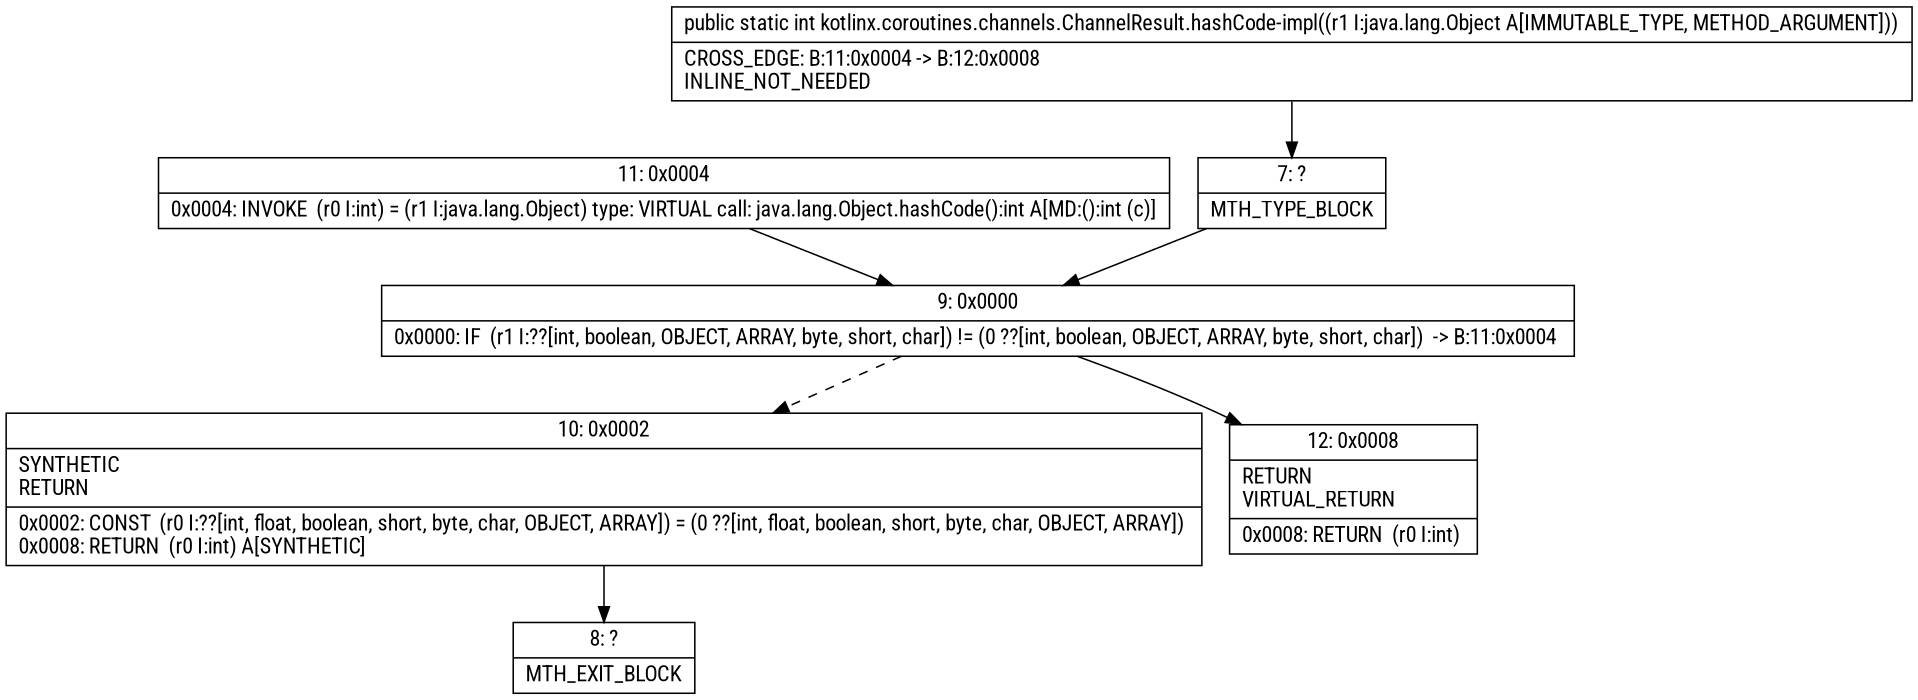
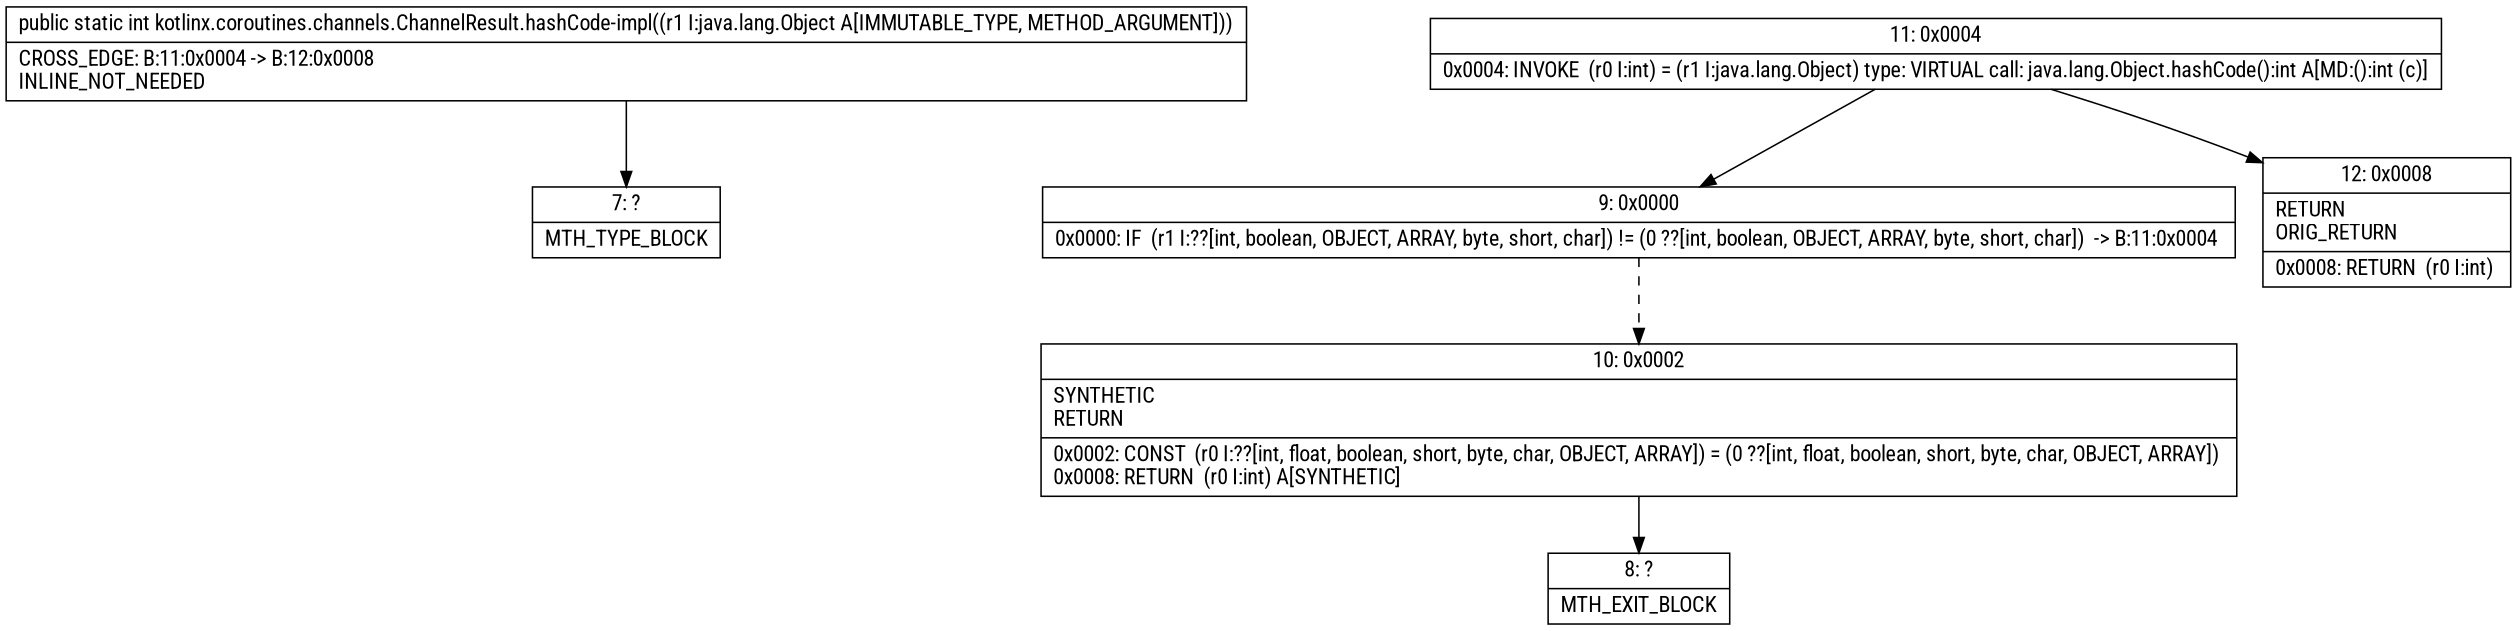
(1142, 254) -> none
(1153, 385) -> (2150, 122)
(1319, 500) -> (2337, 233)
